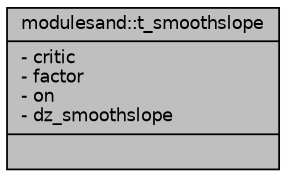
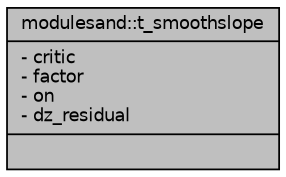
(97, 116) -> (76, 116)
